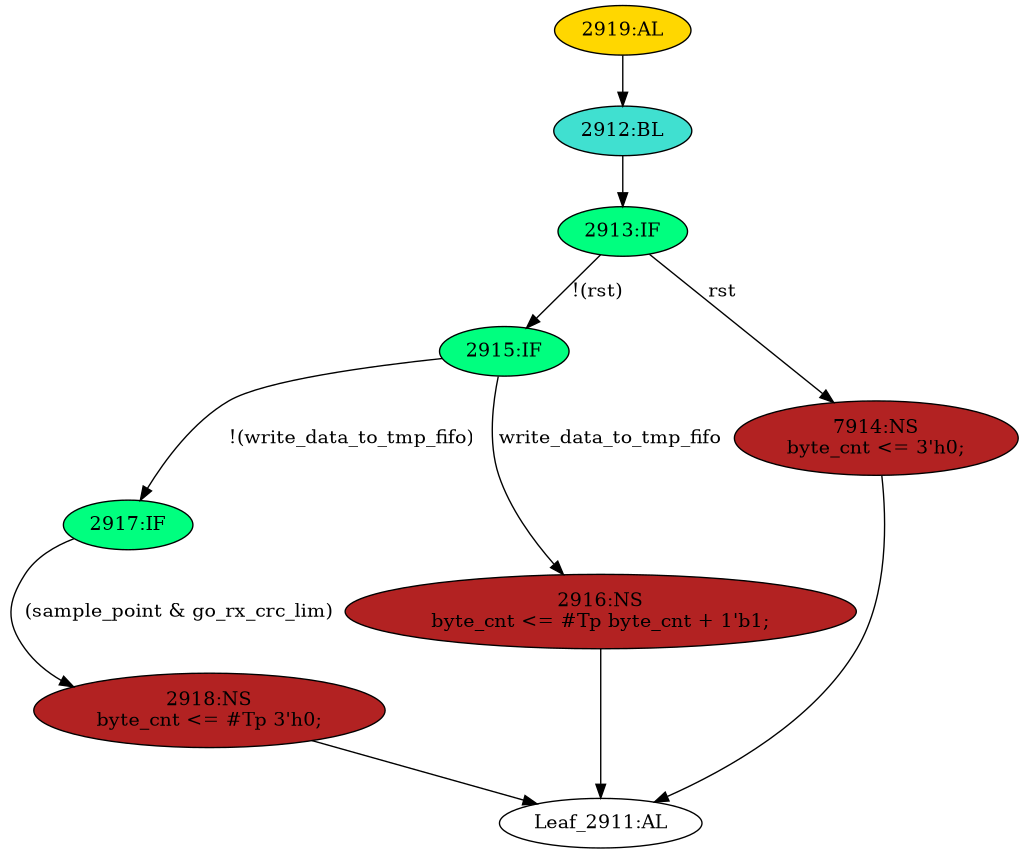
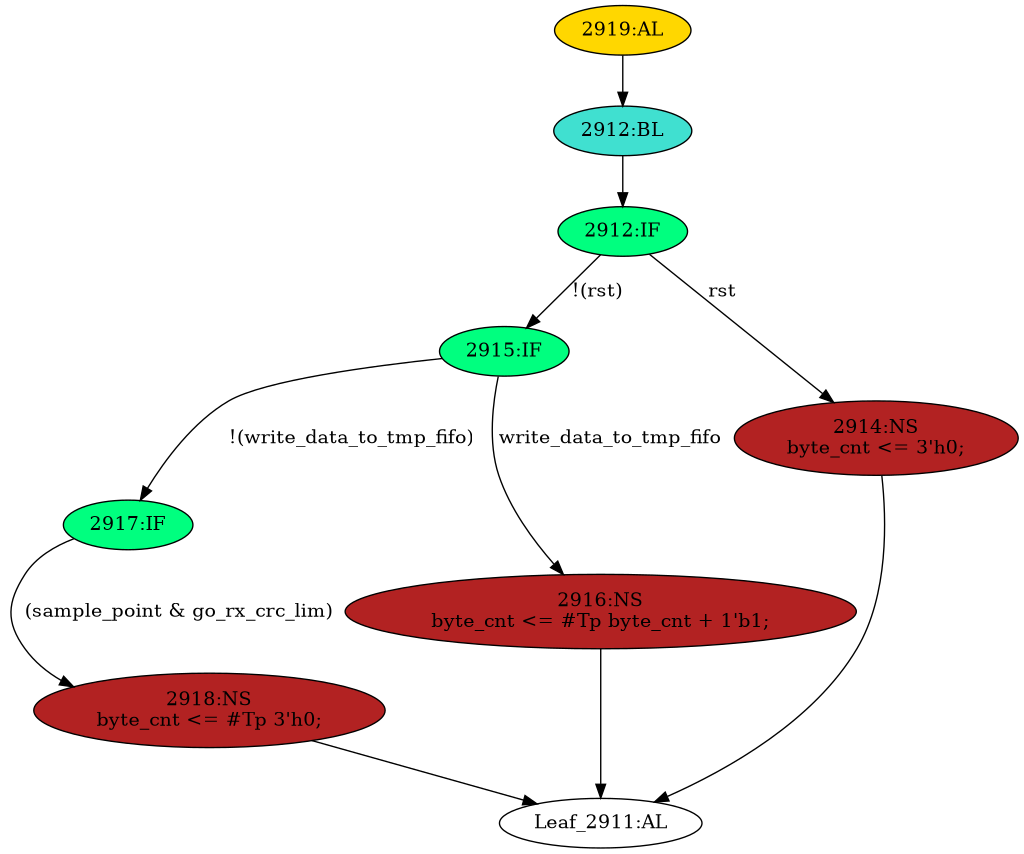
(623, 231) -> (623, 231)
(876, 438) -> (876, 438)
